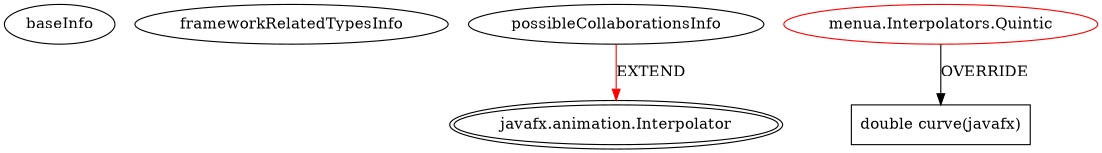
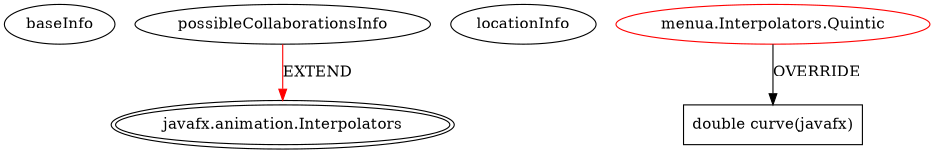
(292, 24) -> none
none -> (523, 24)
(616, 125) -> (283, 125)
